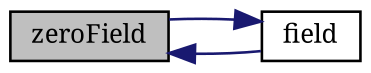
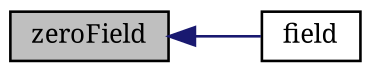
(202, 19) -> none
